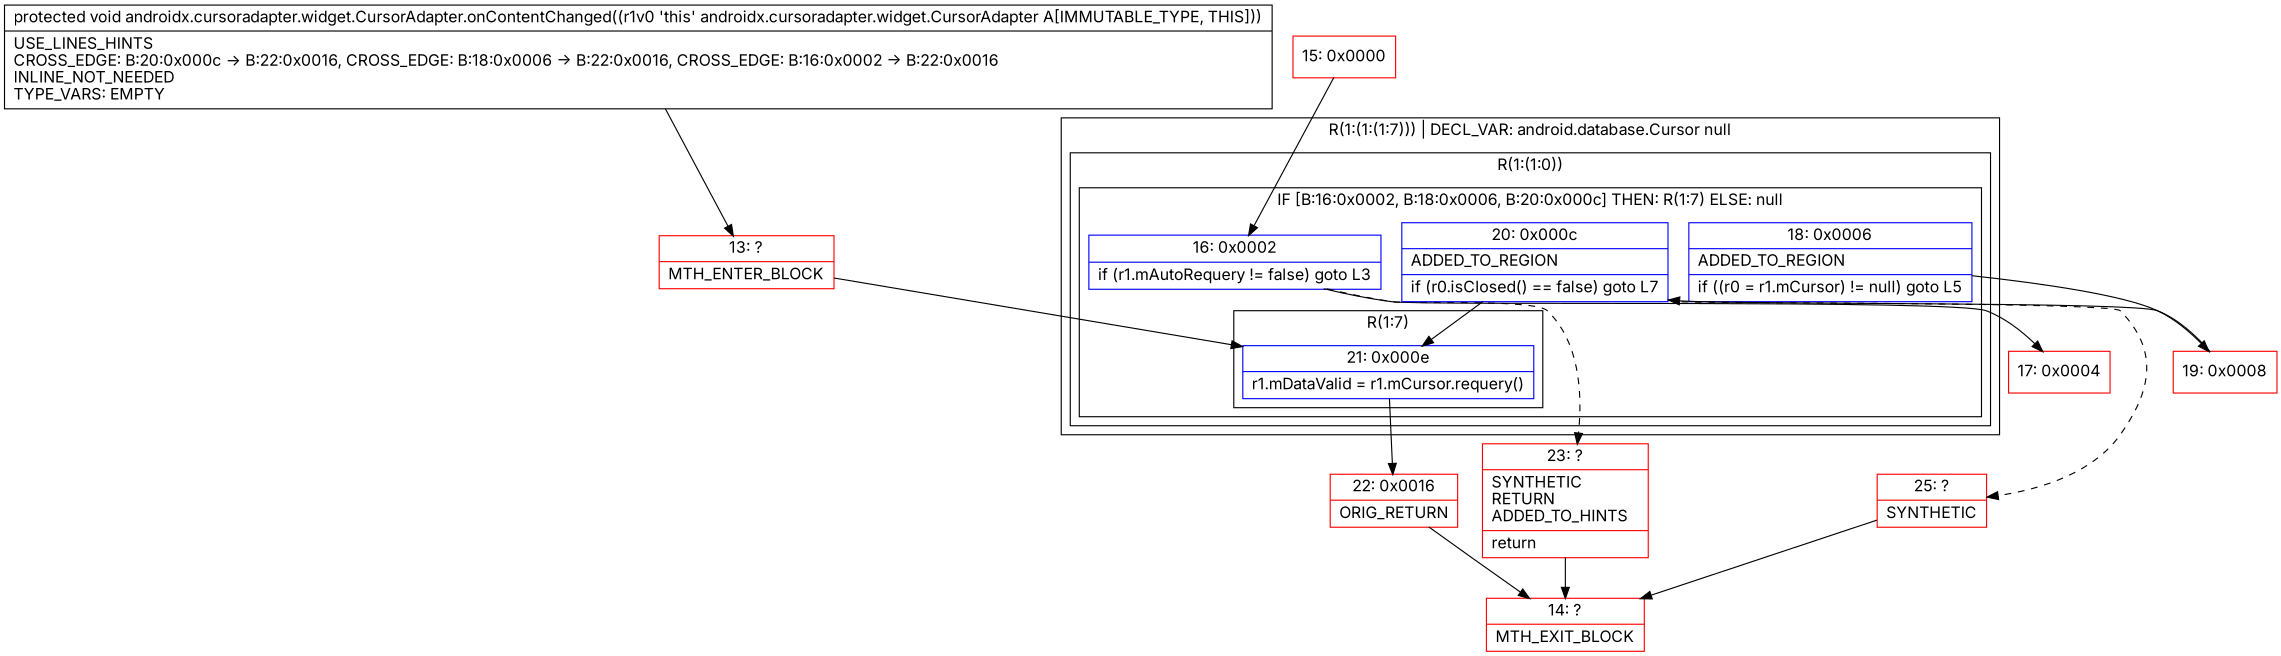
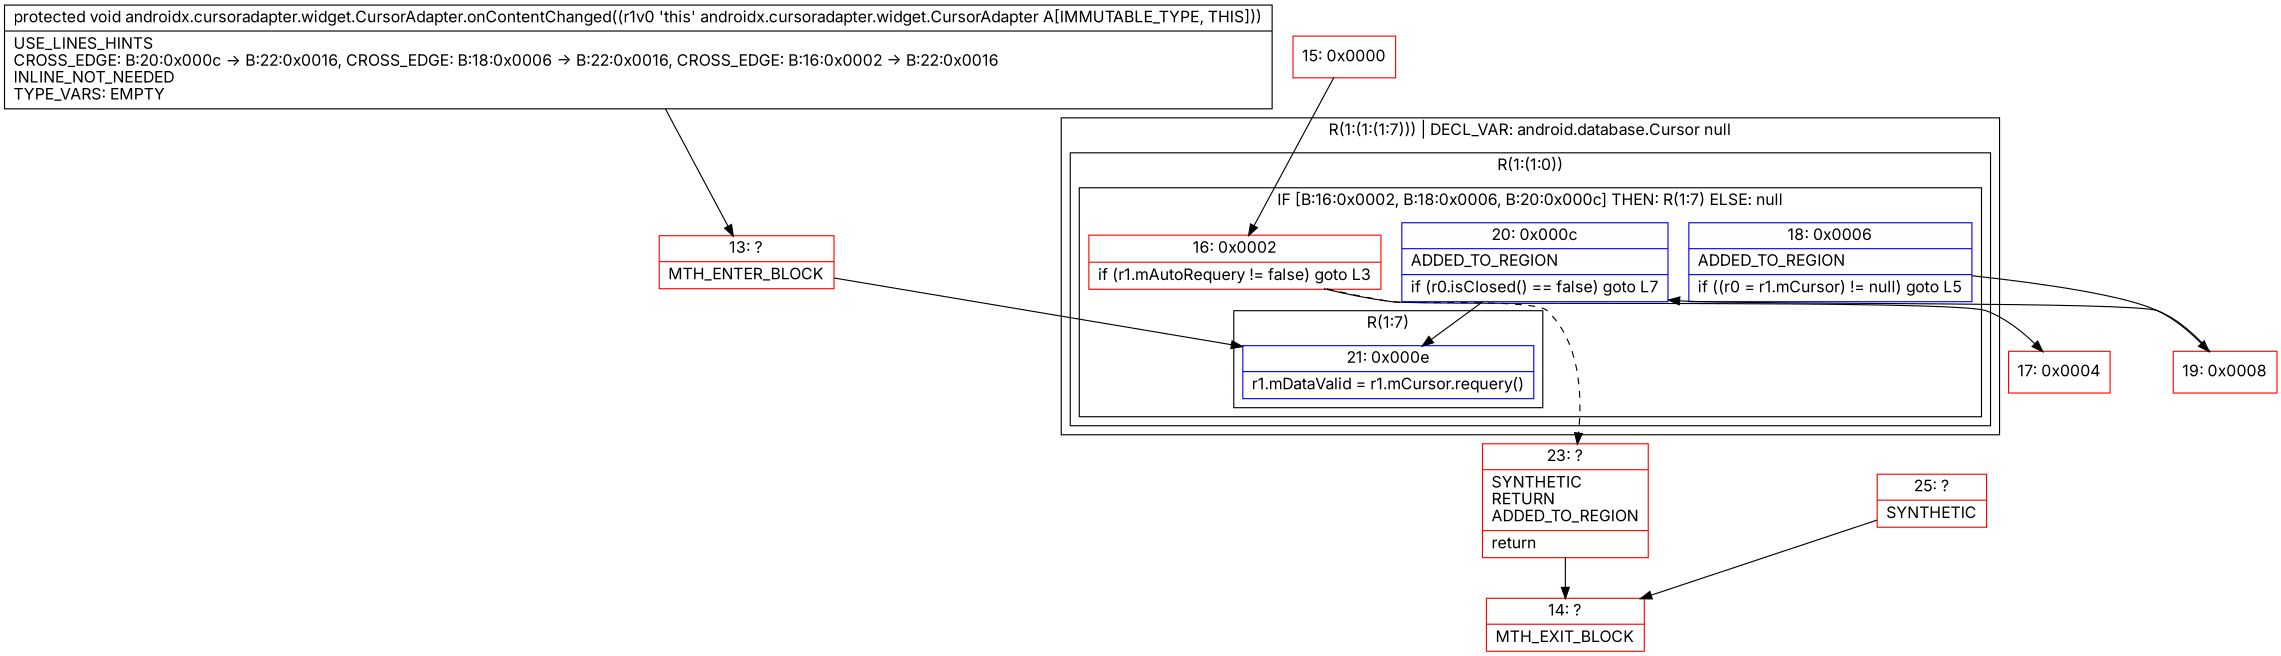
(1235, 262) -> (1235, 262)
(2134, 328) -> none
(1394, 501) -> none
(1560, 517) -> (1565, 517)
